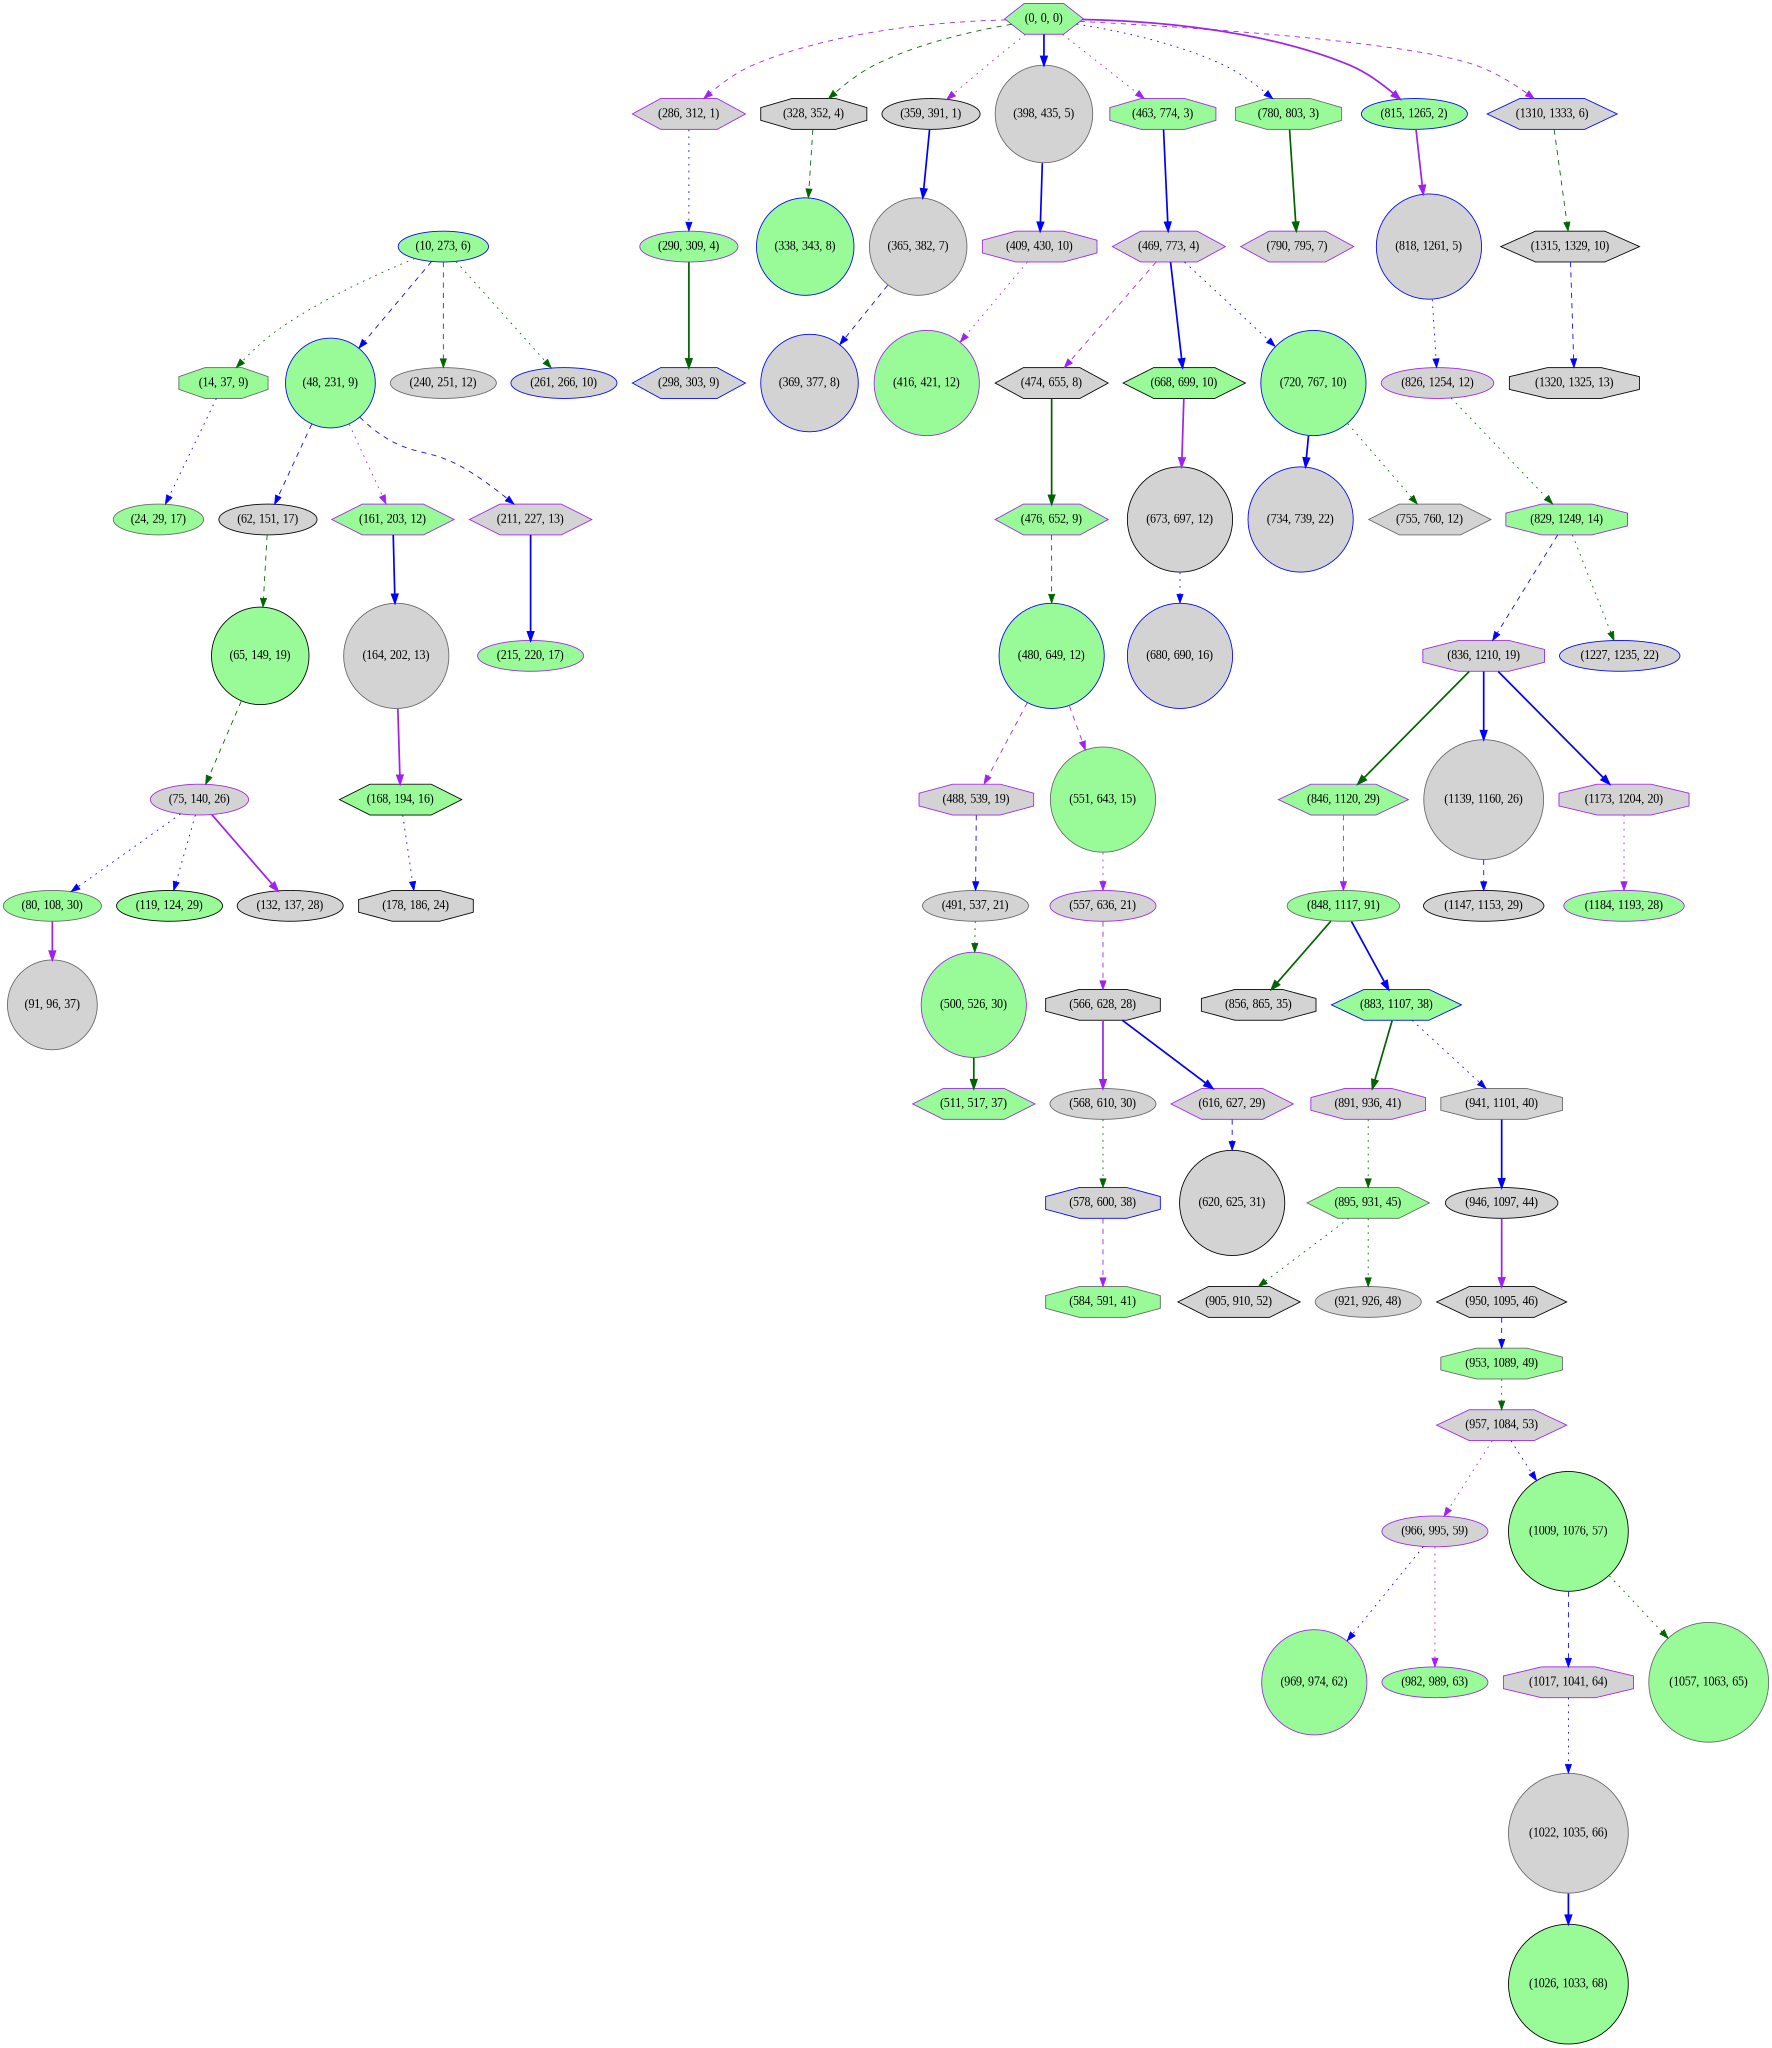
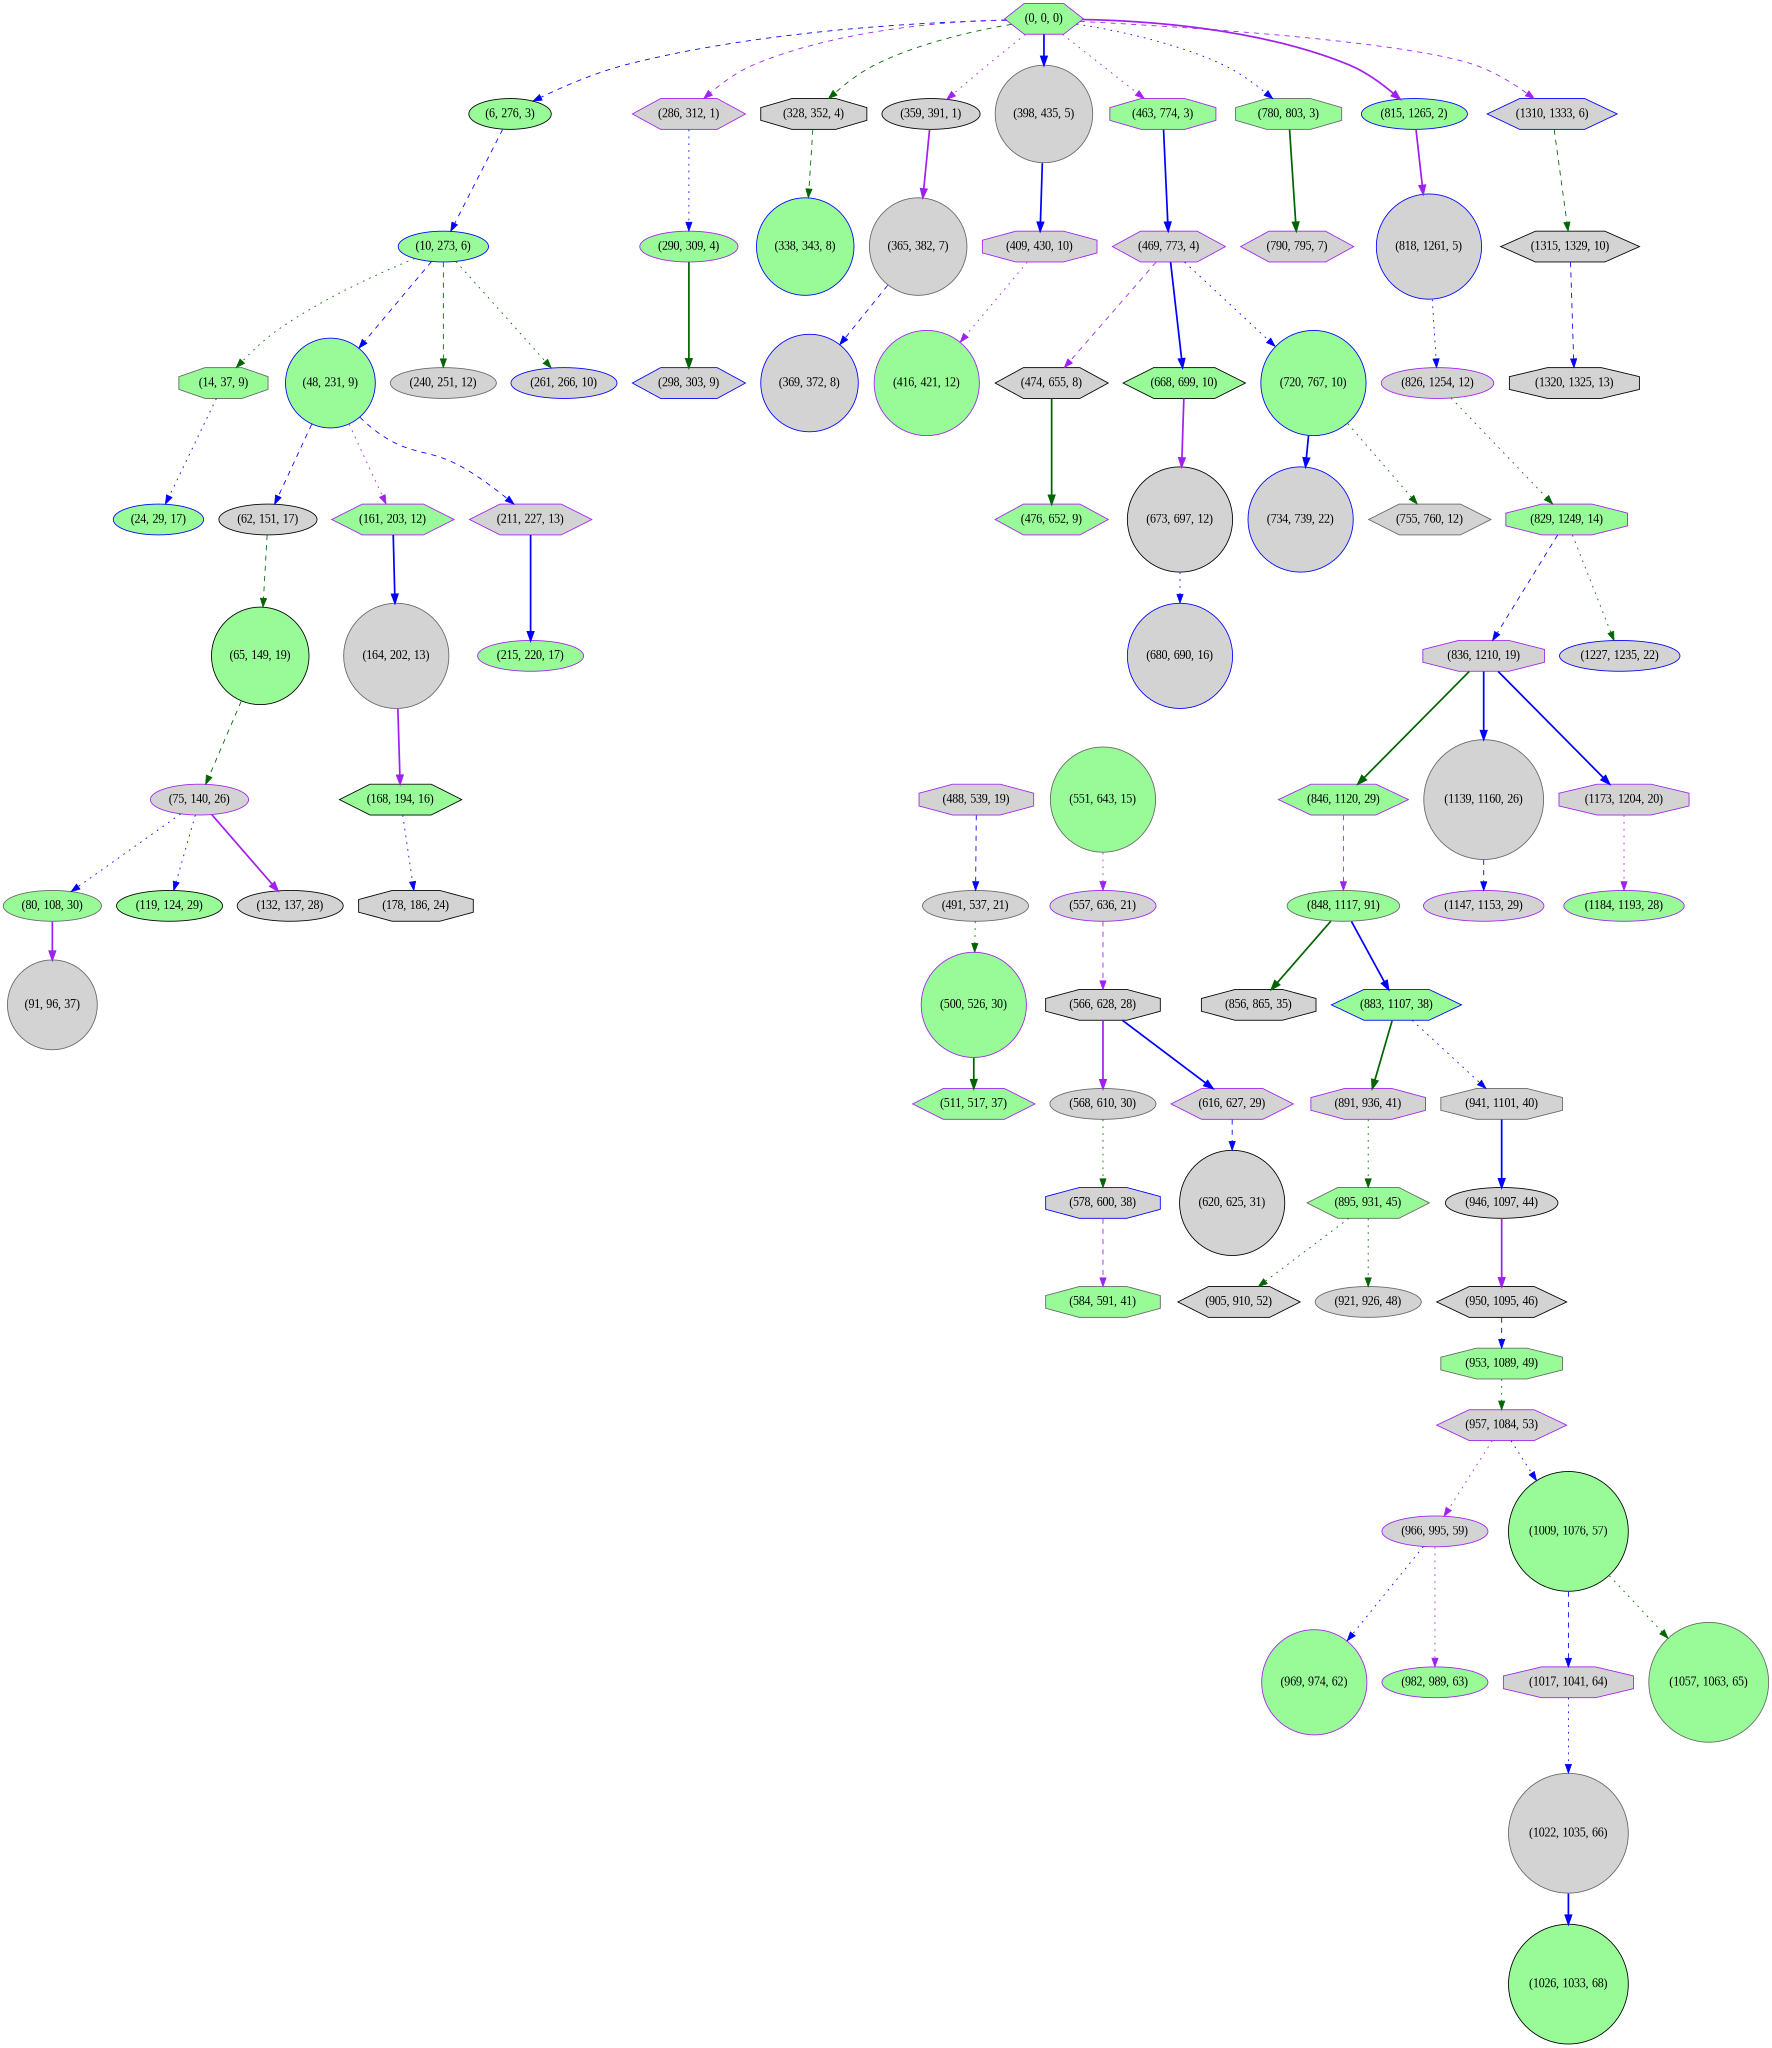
none -> (510, 114)
(927, 159) -> (927, 159)
(810, 383) -> (810, 383)
(158, 519) -> (158, 519)
(1052, 656) -> none
(1484, 906) -> (1484, 906)
